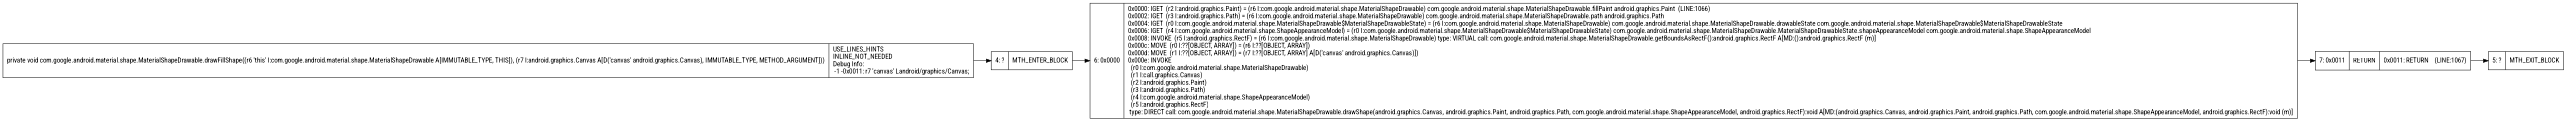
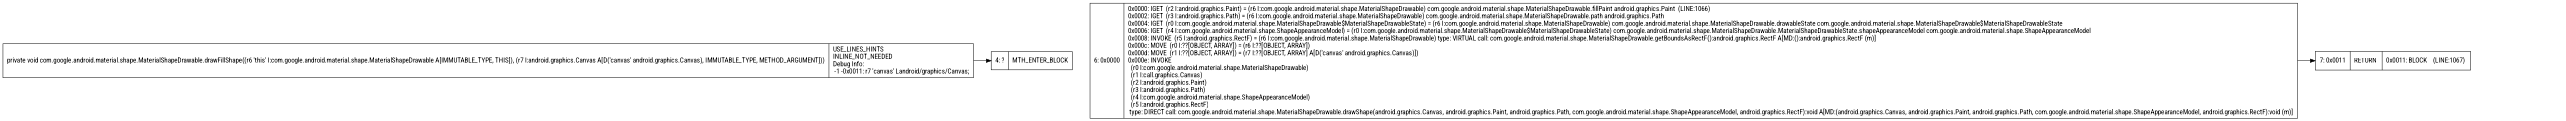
(2425, 60) -> (2426, 60)
(1079, 61) -> none
(2526, 61) -> none
